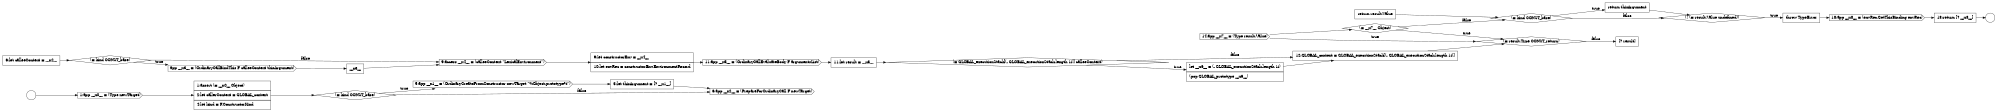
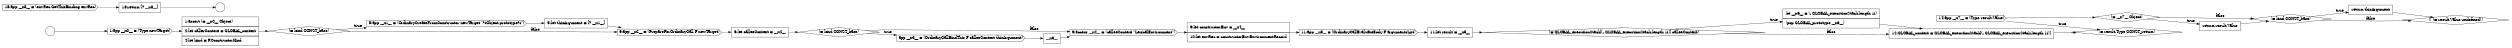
(1801, 18) -> none
none -> (725, 32)
(1448, 34) -> (2172, 21)
(1627, 41) -> none
